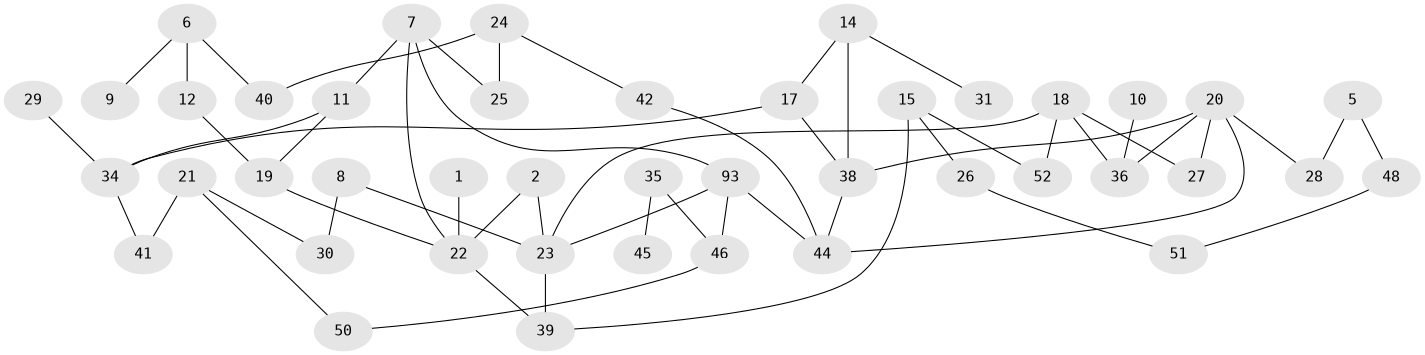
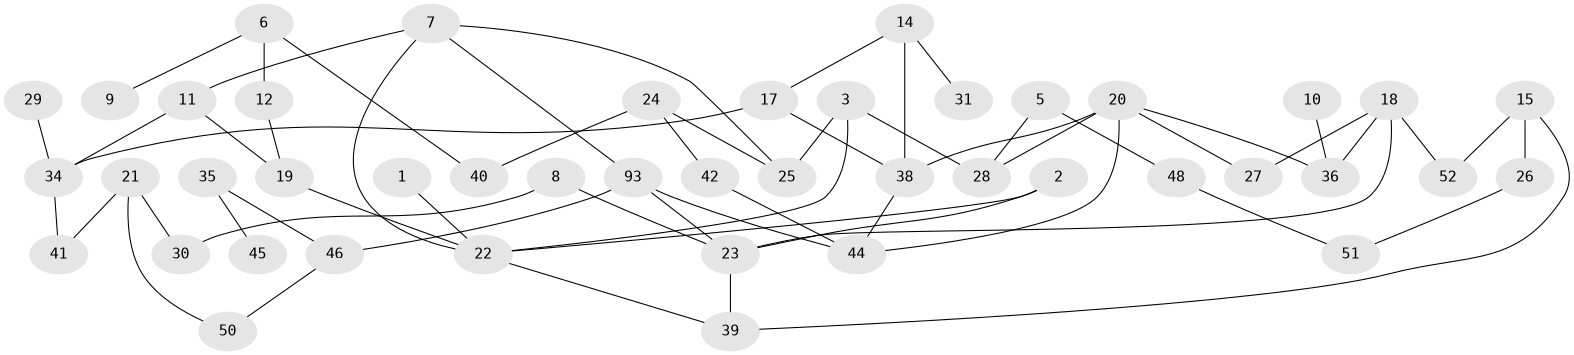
none -> (846, 101)
